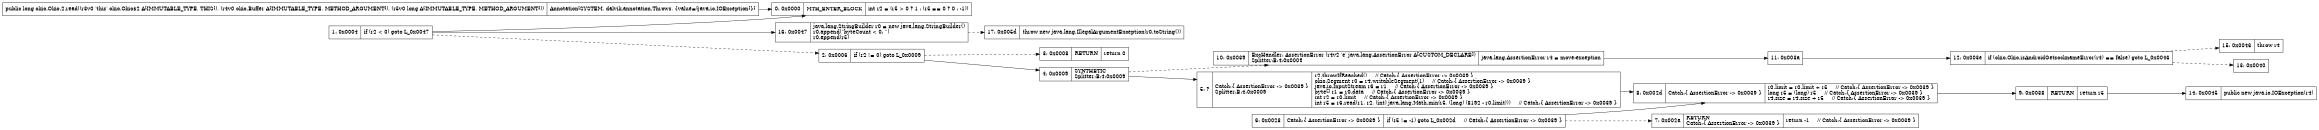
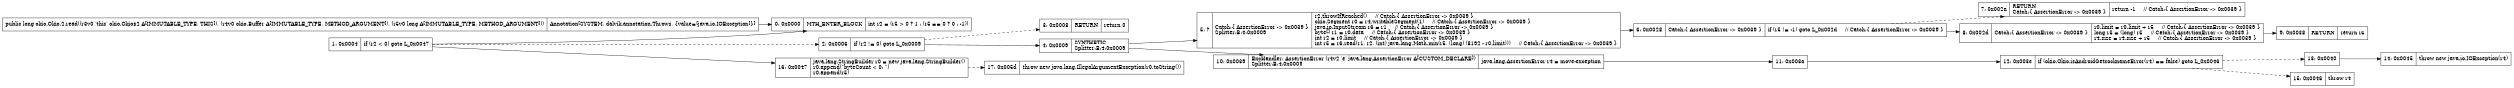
(1197, 69) -> (1194, 52)
(1625, 92) -> (1625, 30)
(2145, 93) -> (2358, 59)
(2269, 93) -> (2464, 59)
